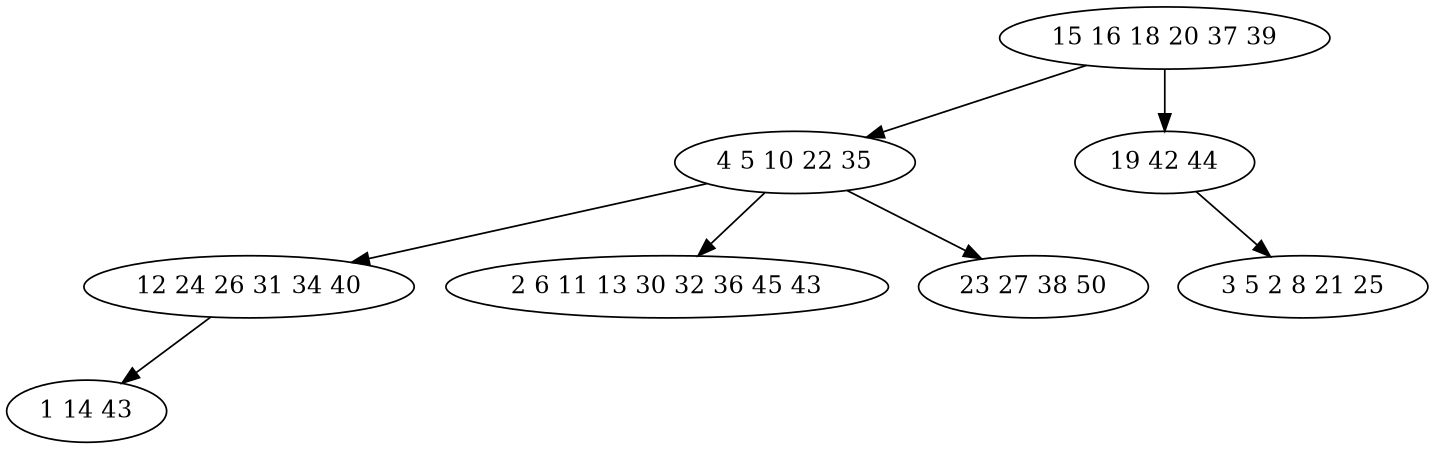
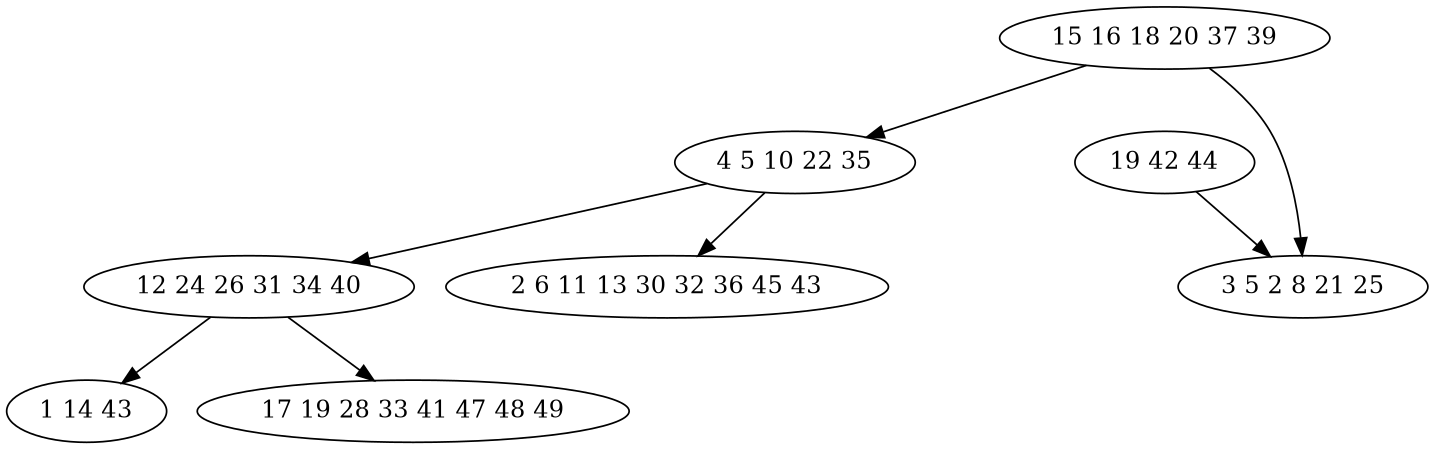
(1165, 92) -> (1276, 142)
(1033, 287) -> none
none -> (413, 411)
